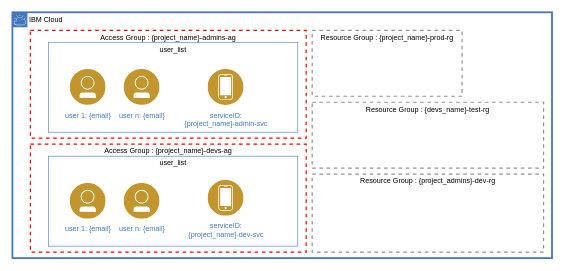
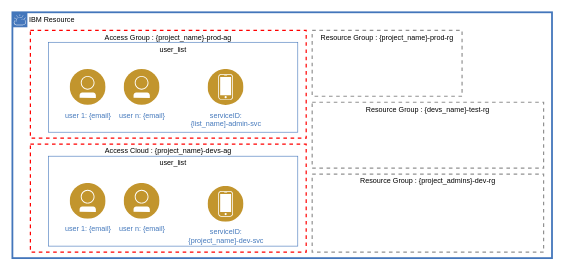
(45, 20) -> (52, 20)
(168, 38) -> (168, 38)
(226, 120) -> (226, 120)
(168, 152) -> (168, 152)
(226, 198) -> (226, 204)
